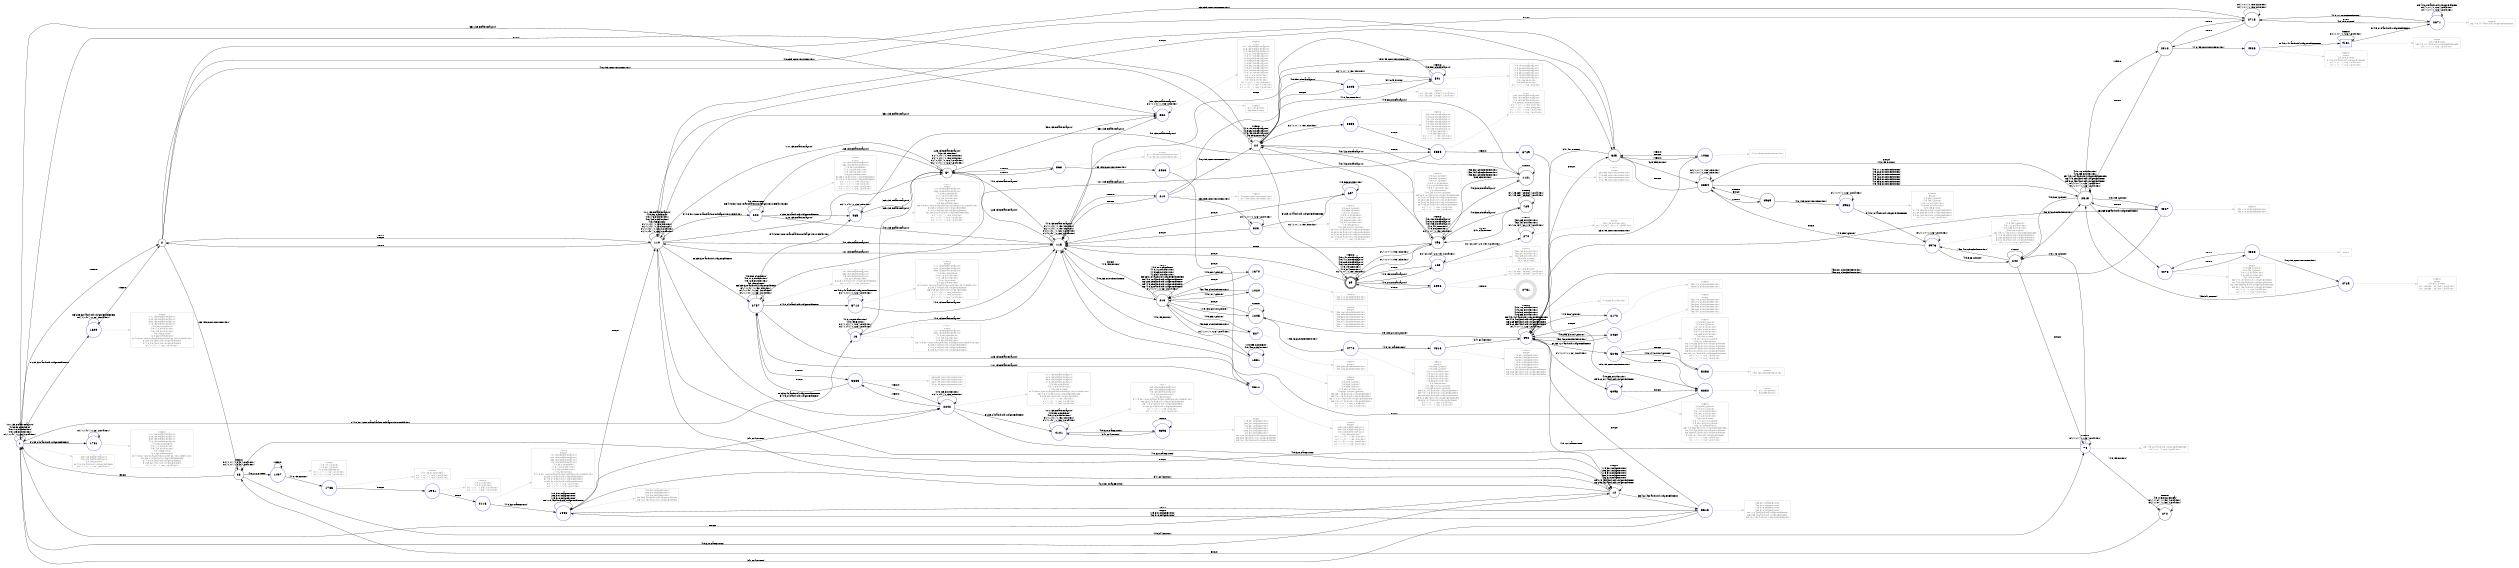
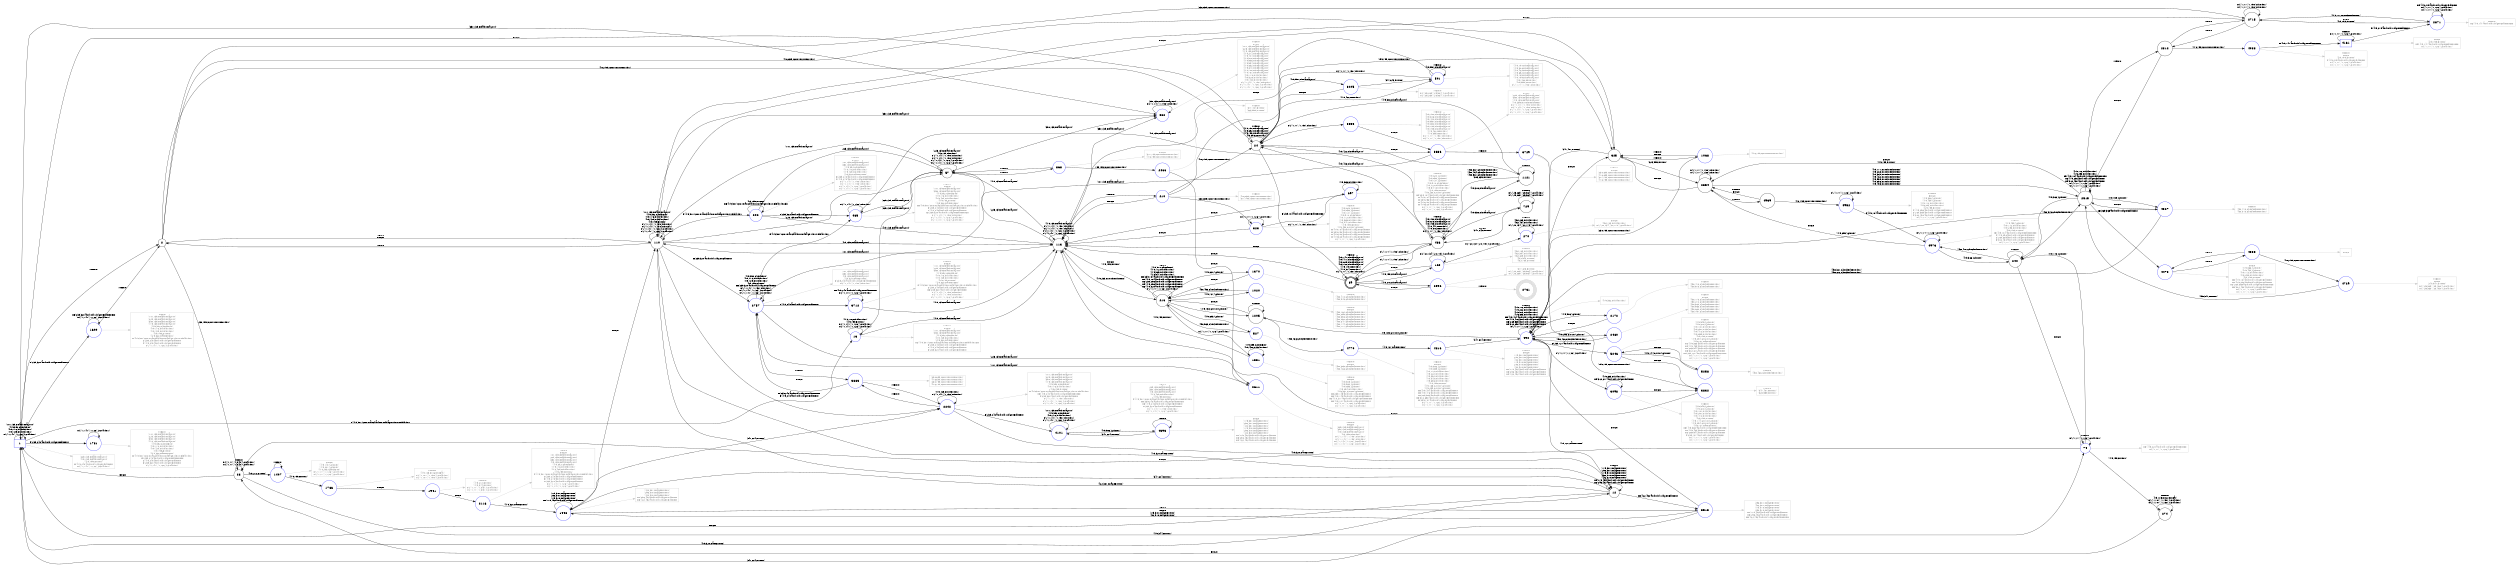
(1438, 243) -> (1438, 243)
(1111, 431) -> (1111, 431)
(20, 443) -> (20, 443)
